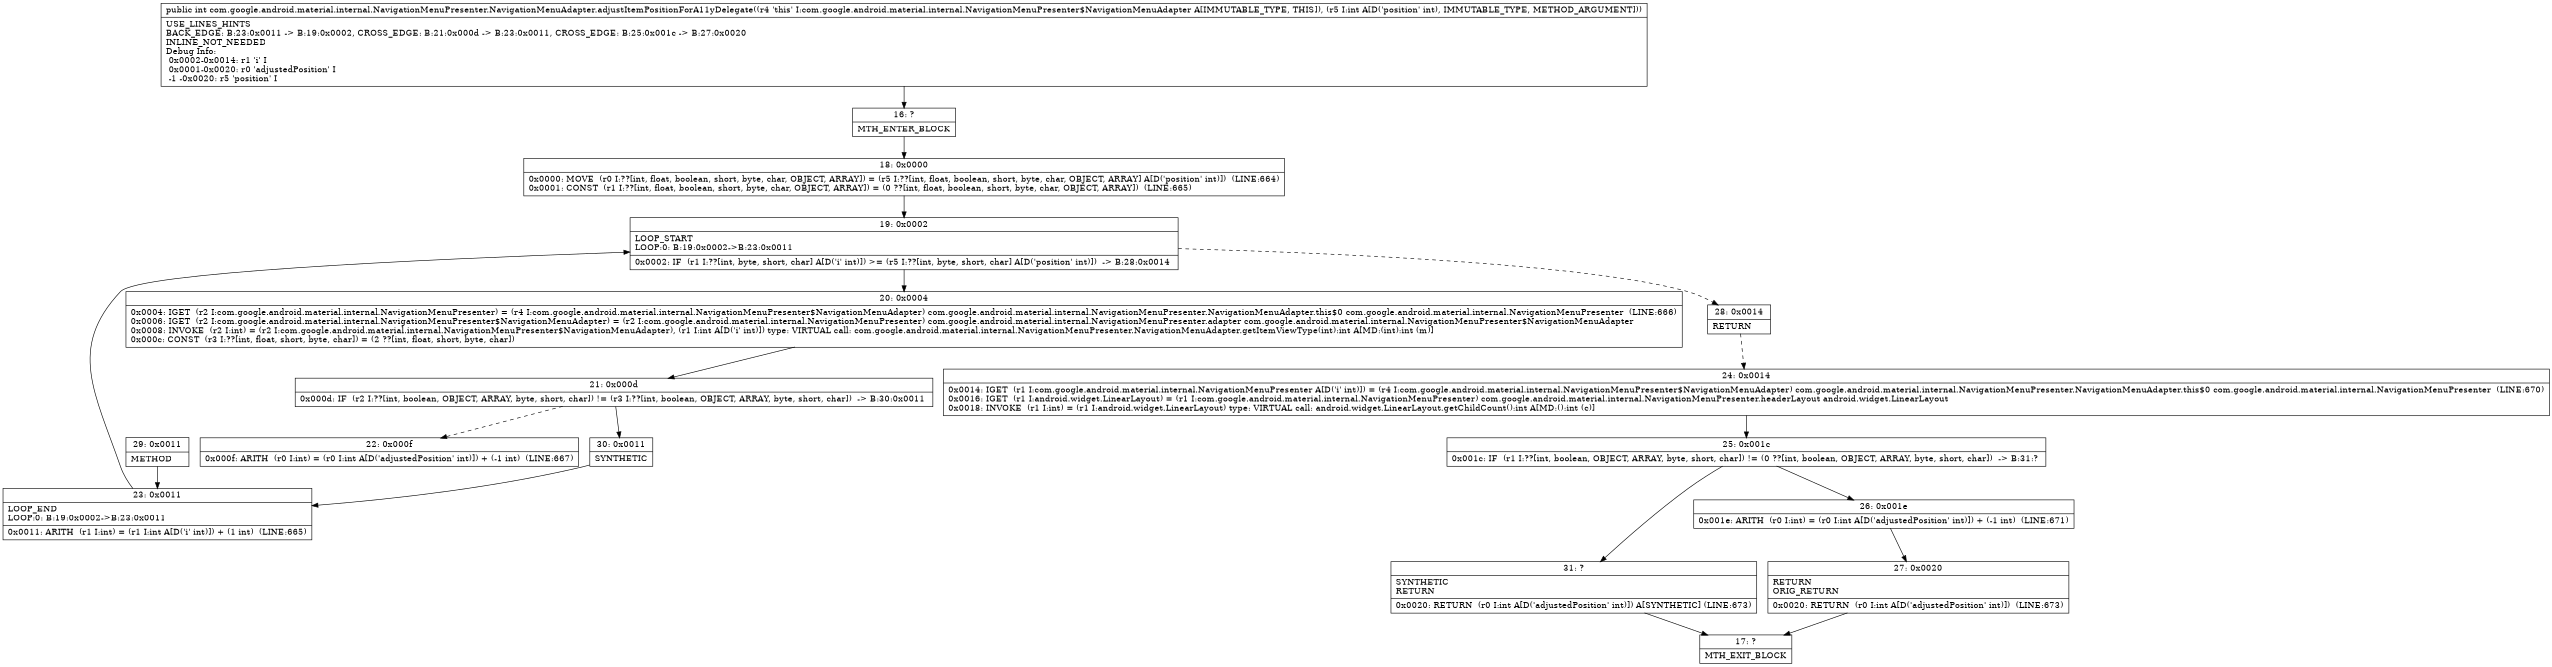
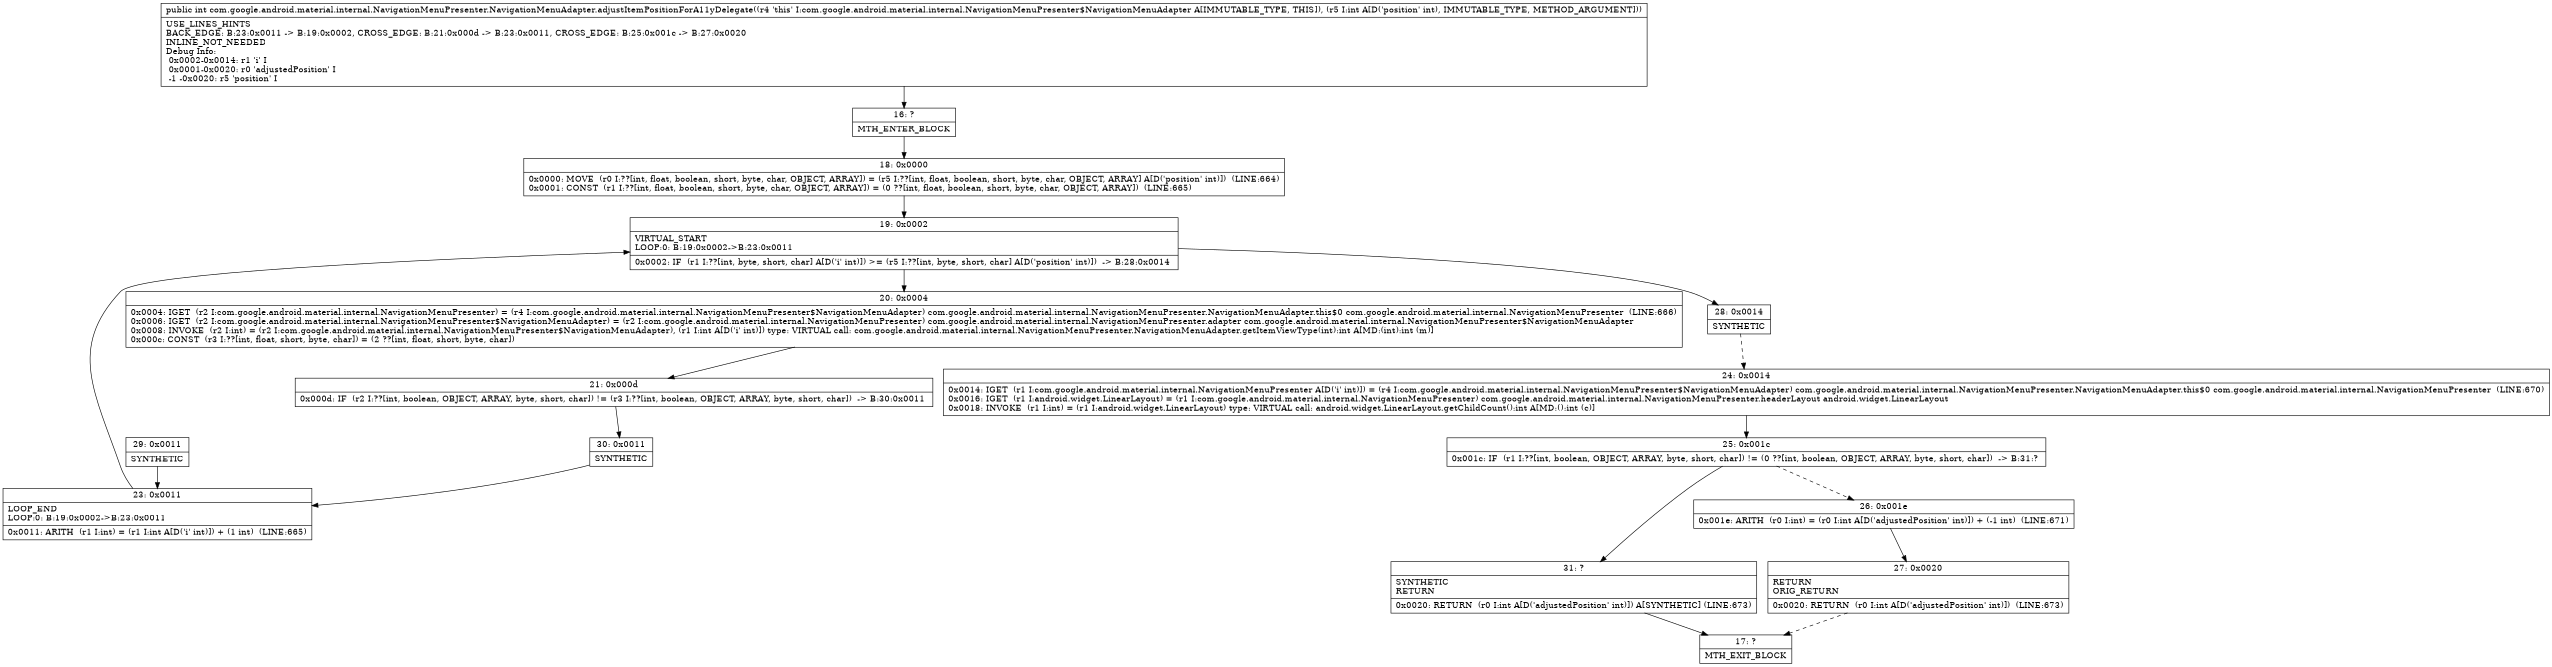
(664, 239) -> (671, 239)
(1448, 261) -> (1448, 261)
(1732, 326) -> (1739, 326)
(389, 452) -> none
(152, 459) -> (157, 459)
(1812, 482) -> (1812, 482)
(1819, 623) -> (1819, 623)
